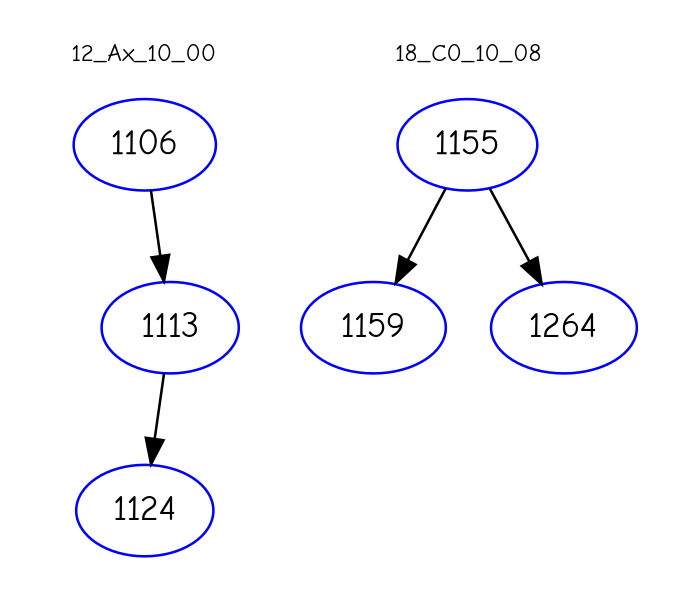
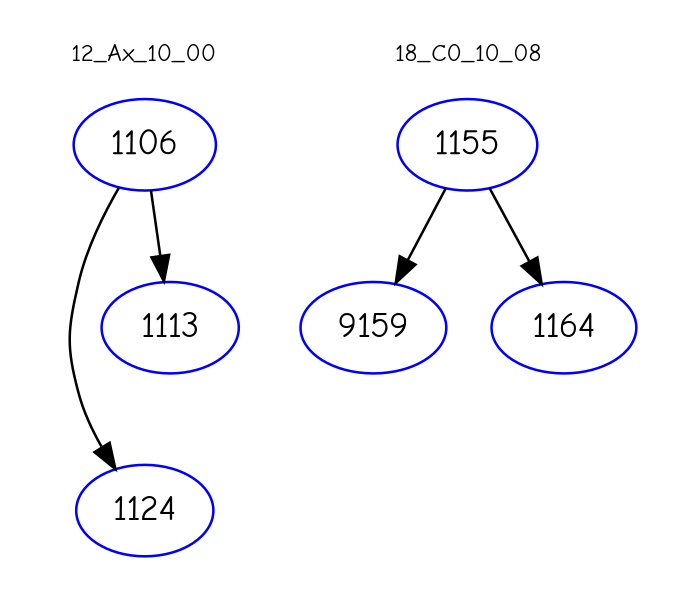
(373, 328) -> (373, 328)
(564, 328) -> (564, 328)
(159, 406) -> (72, 316)
